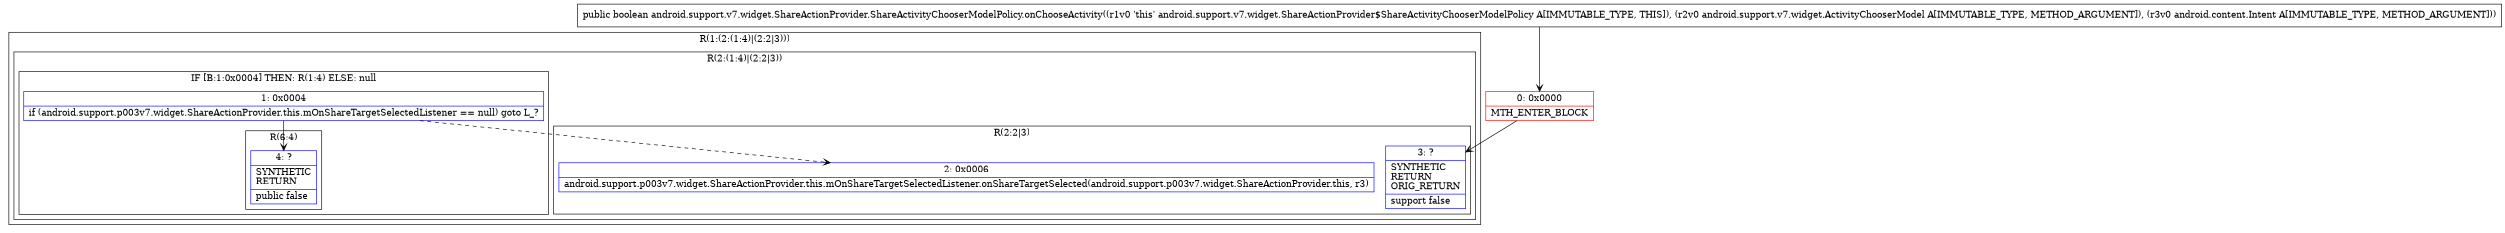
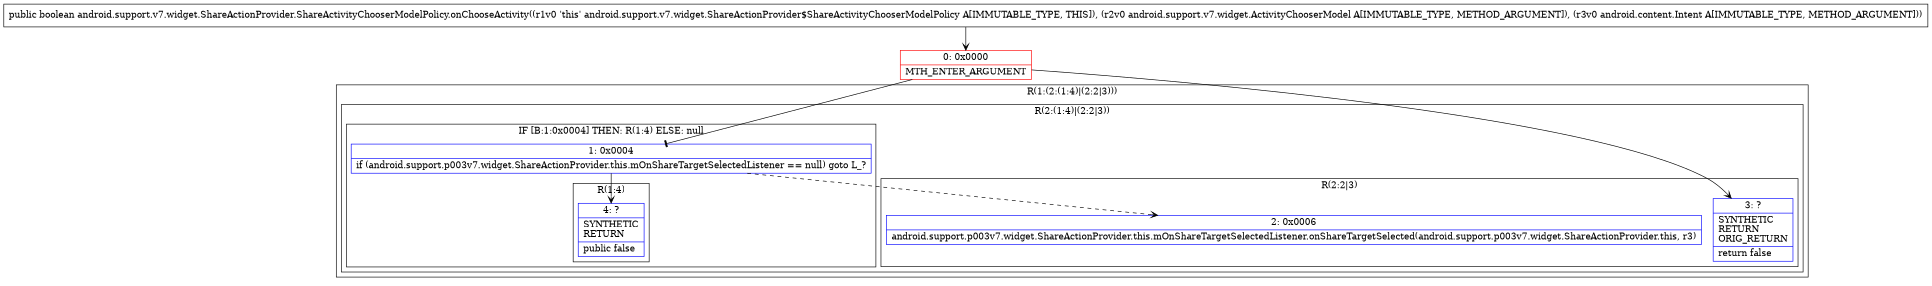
none -> (790, 111)
(1540, 113) -> (966, 72)
(284, 138) -> (611, 191)
(1421, 201) -> (1745, 254)
